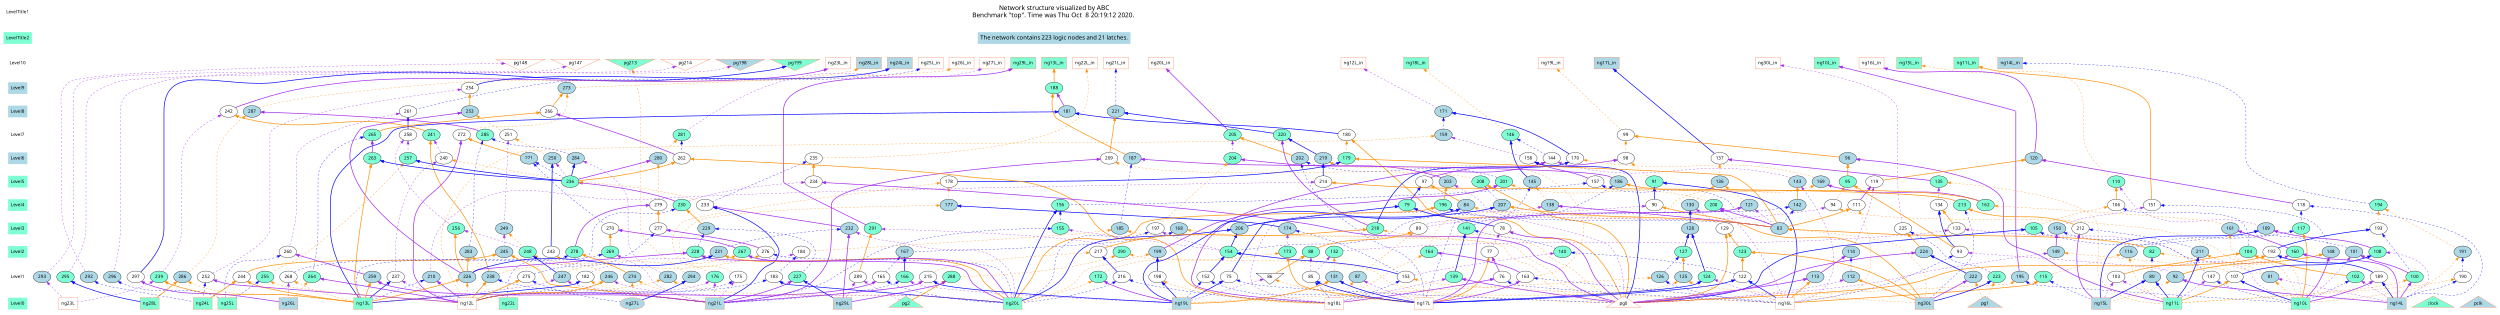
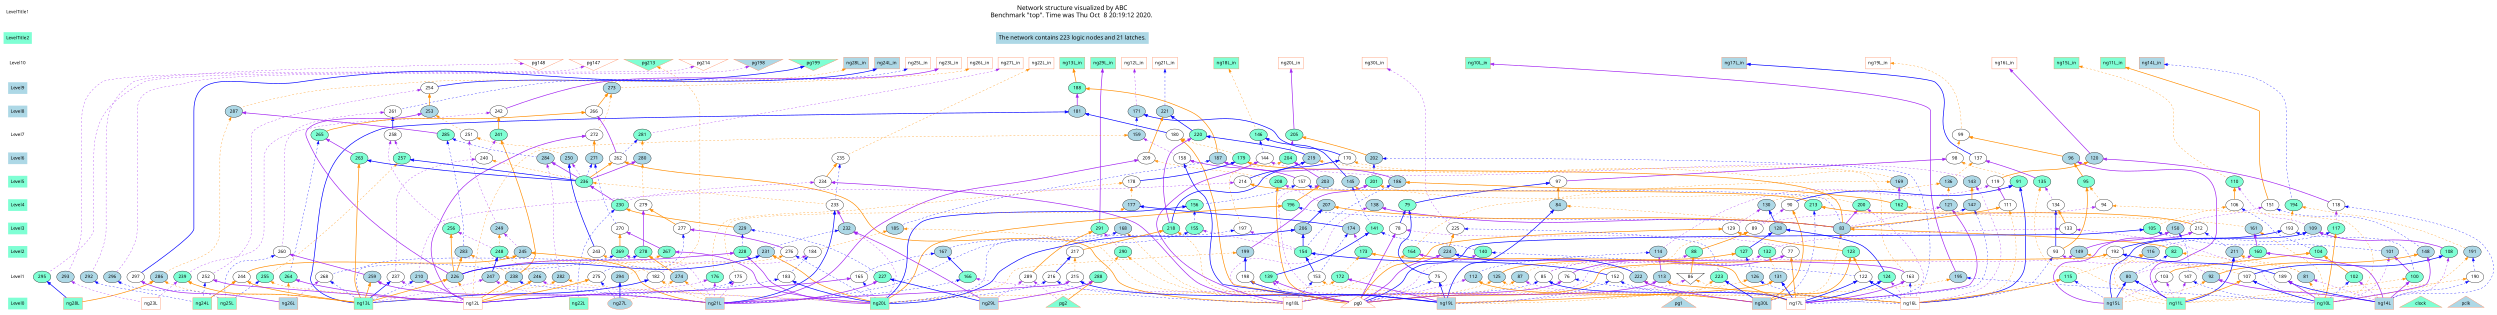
(573, 172) -> (566, 171)
(2301, 220) -> (2336, 218)
(1482, 263) -> (1419, 277)
(328, 294) -> (339, 287)
